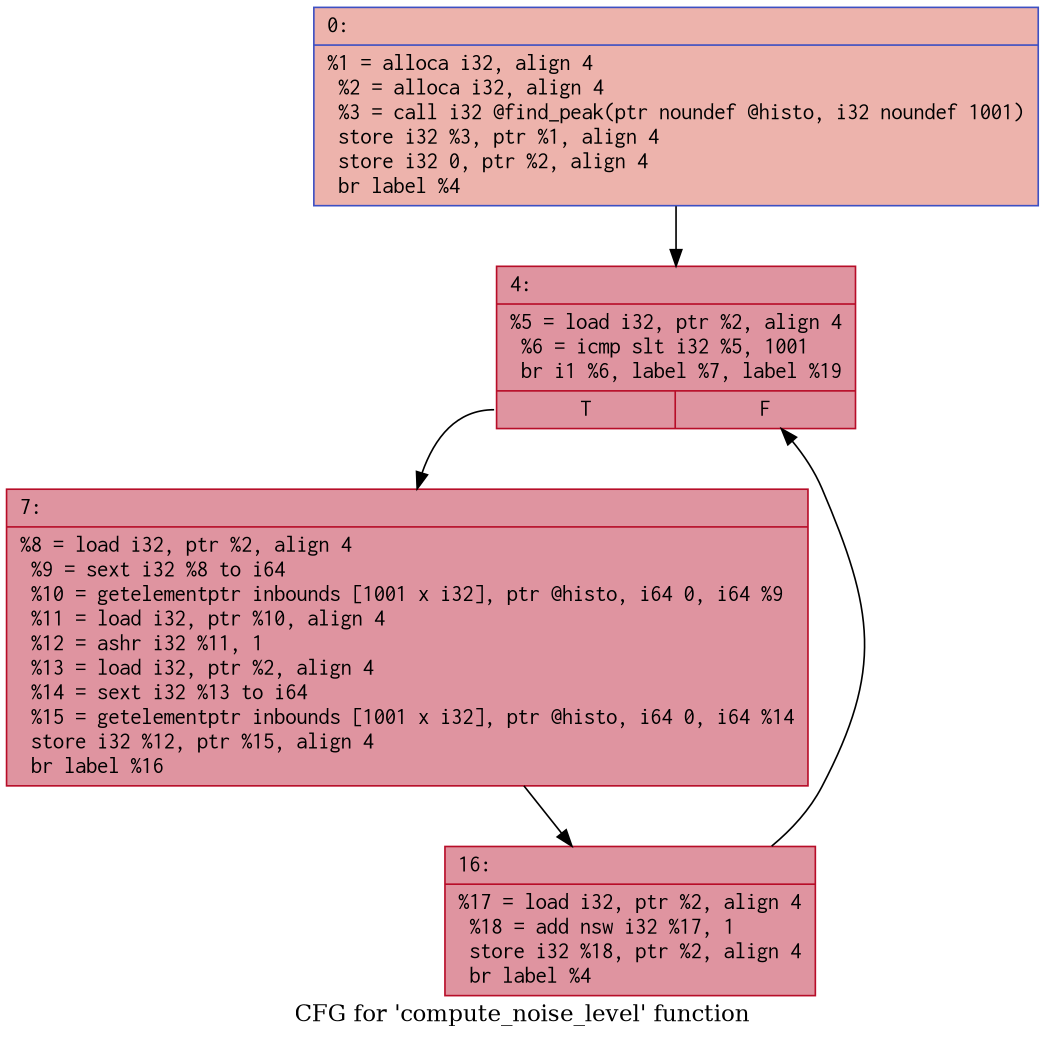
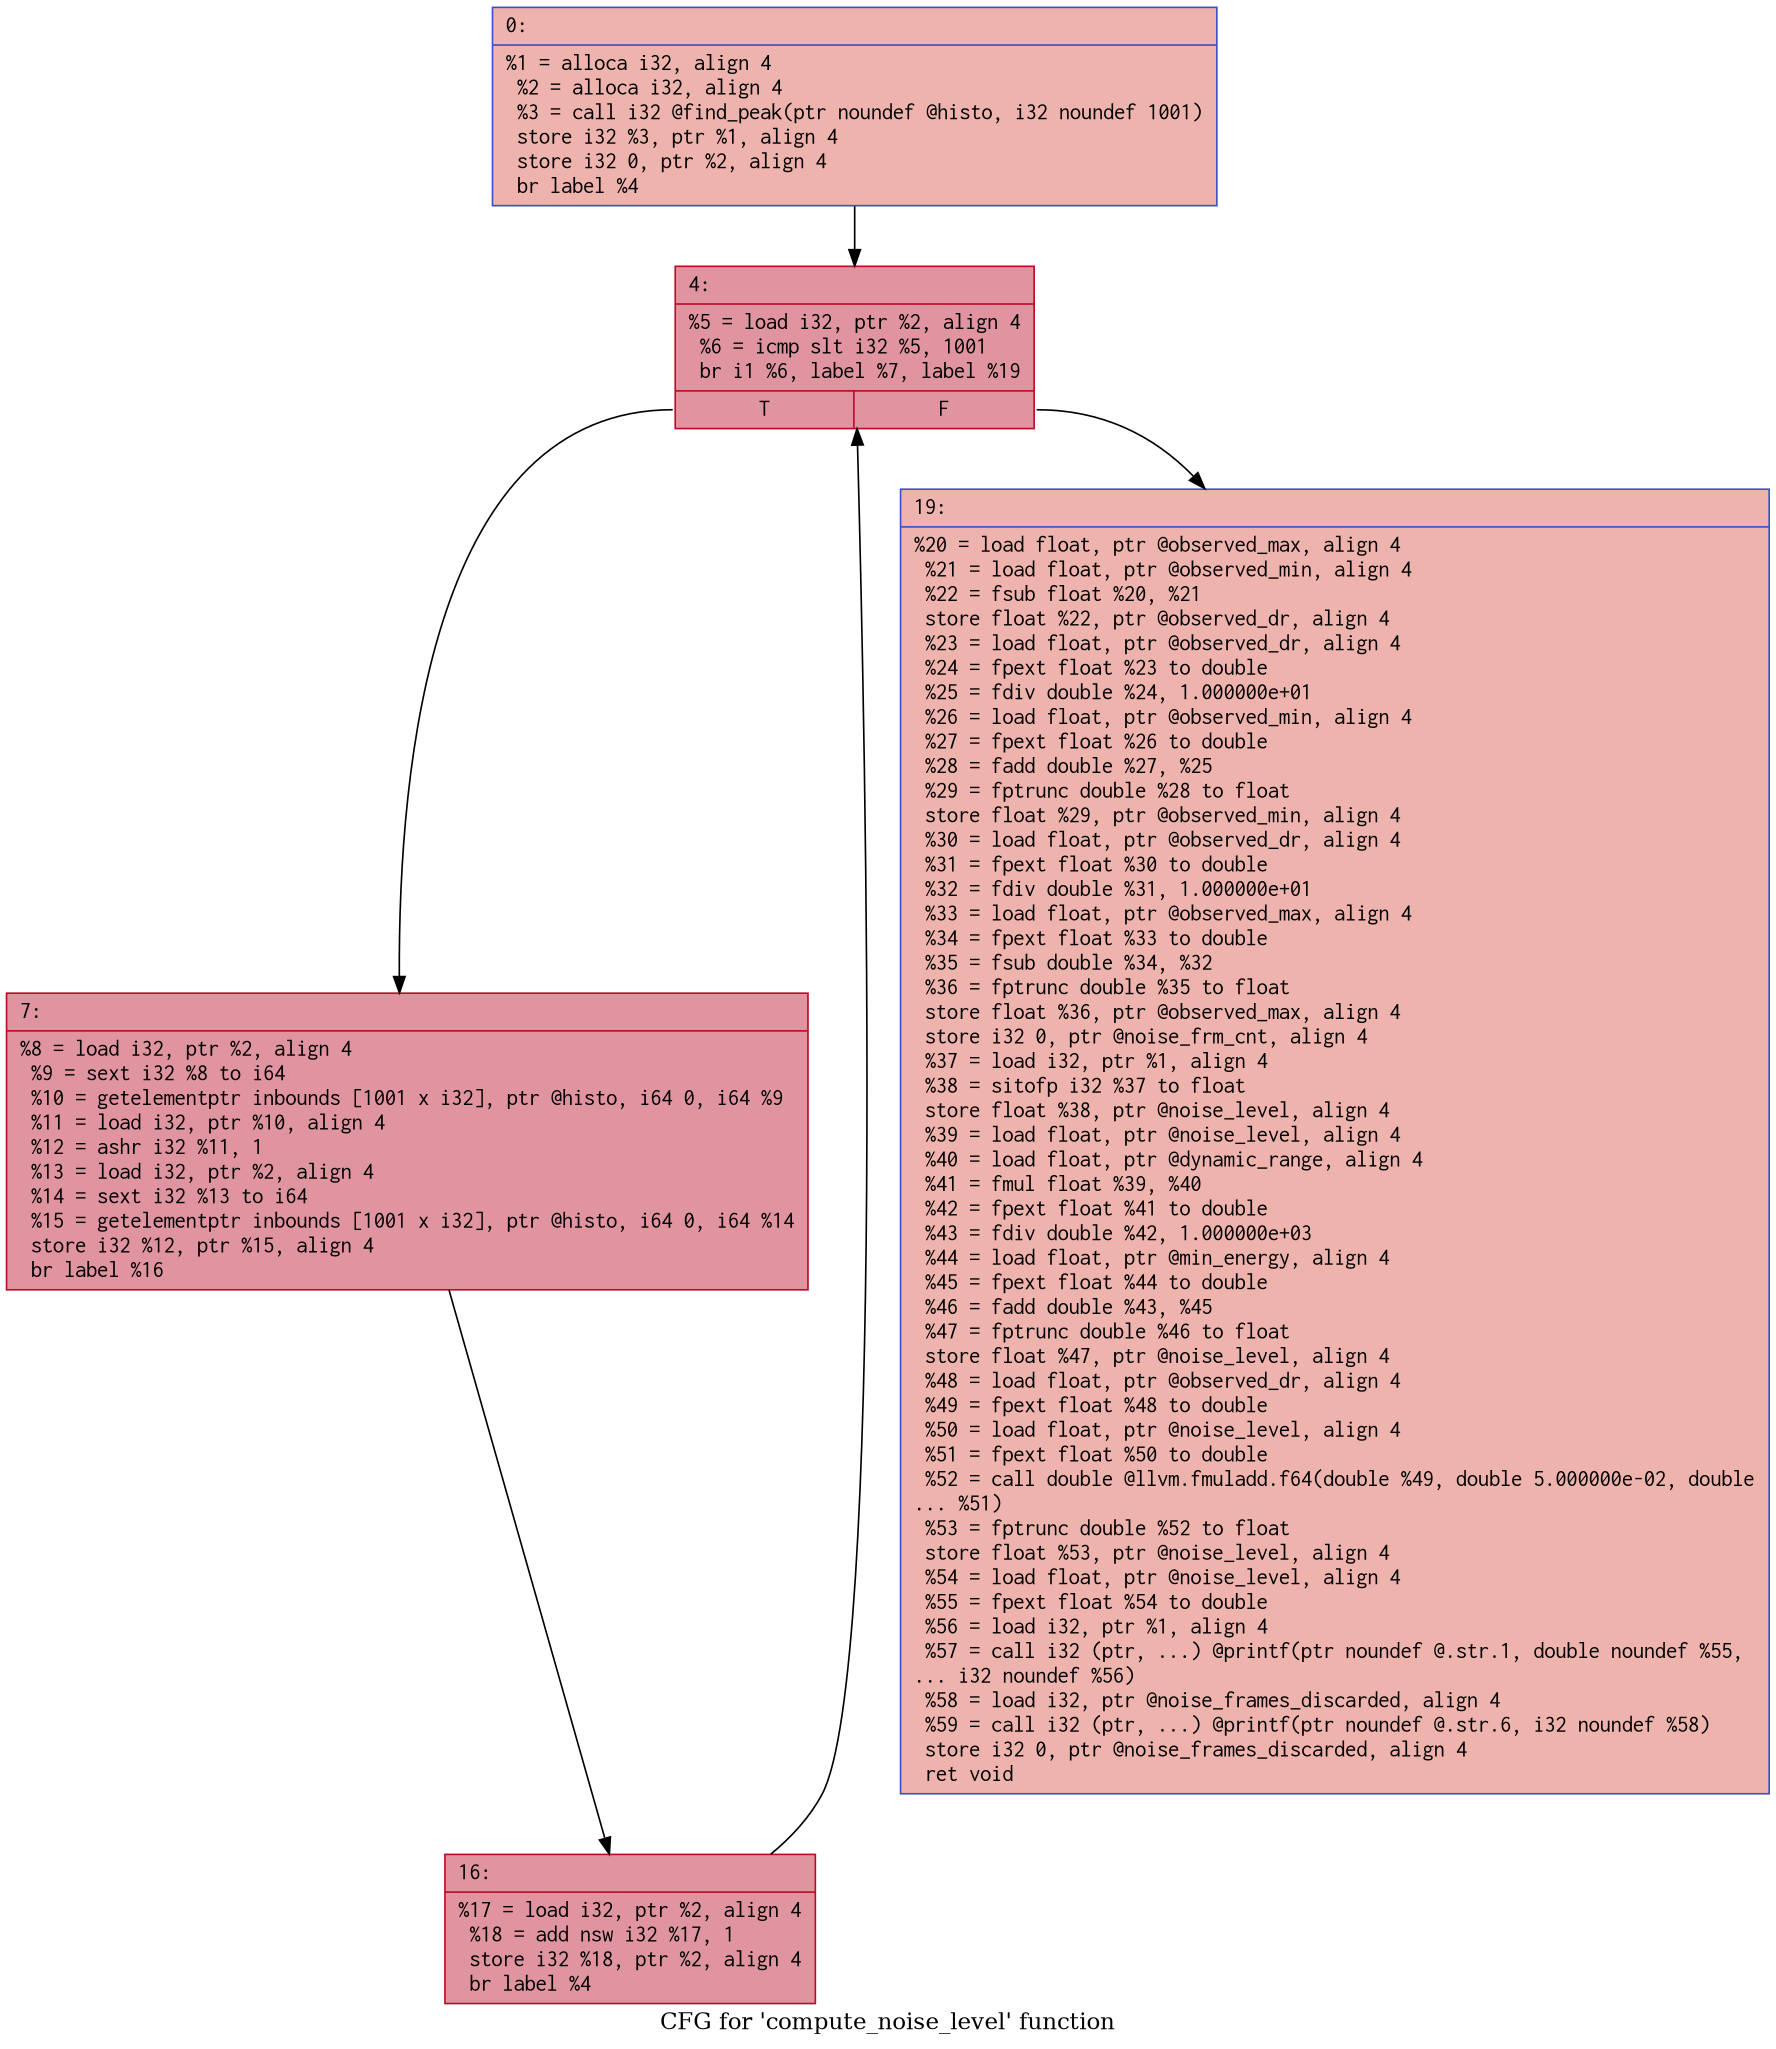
none -> (1335, 1141)
